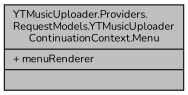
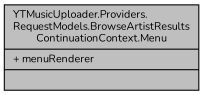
(94, 26) -> (102, 26)
